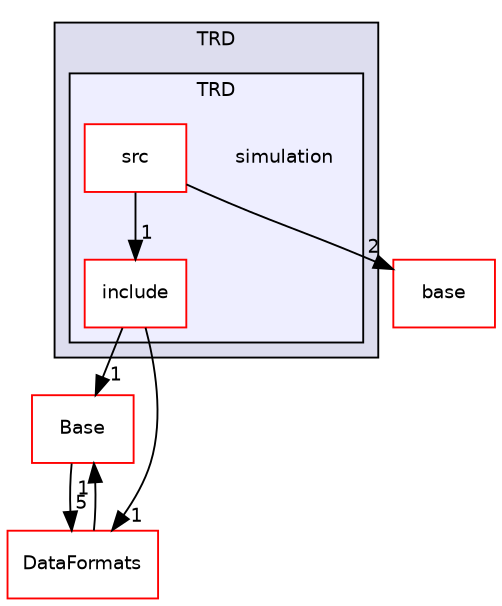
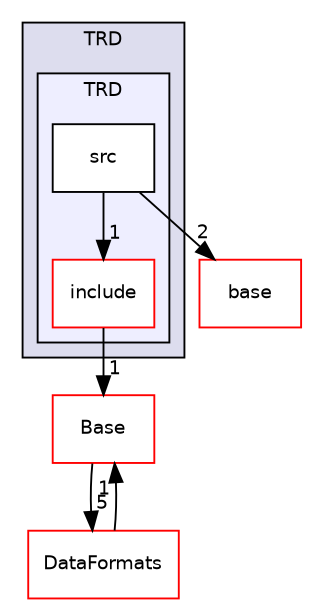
(136, 158) -> (104, 158)
(284, 158) -> none
(157, 425) -> none
